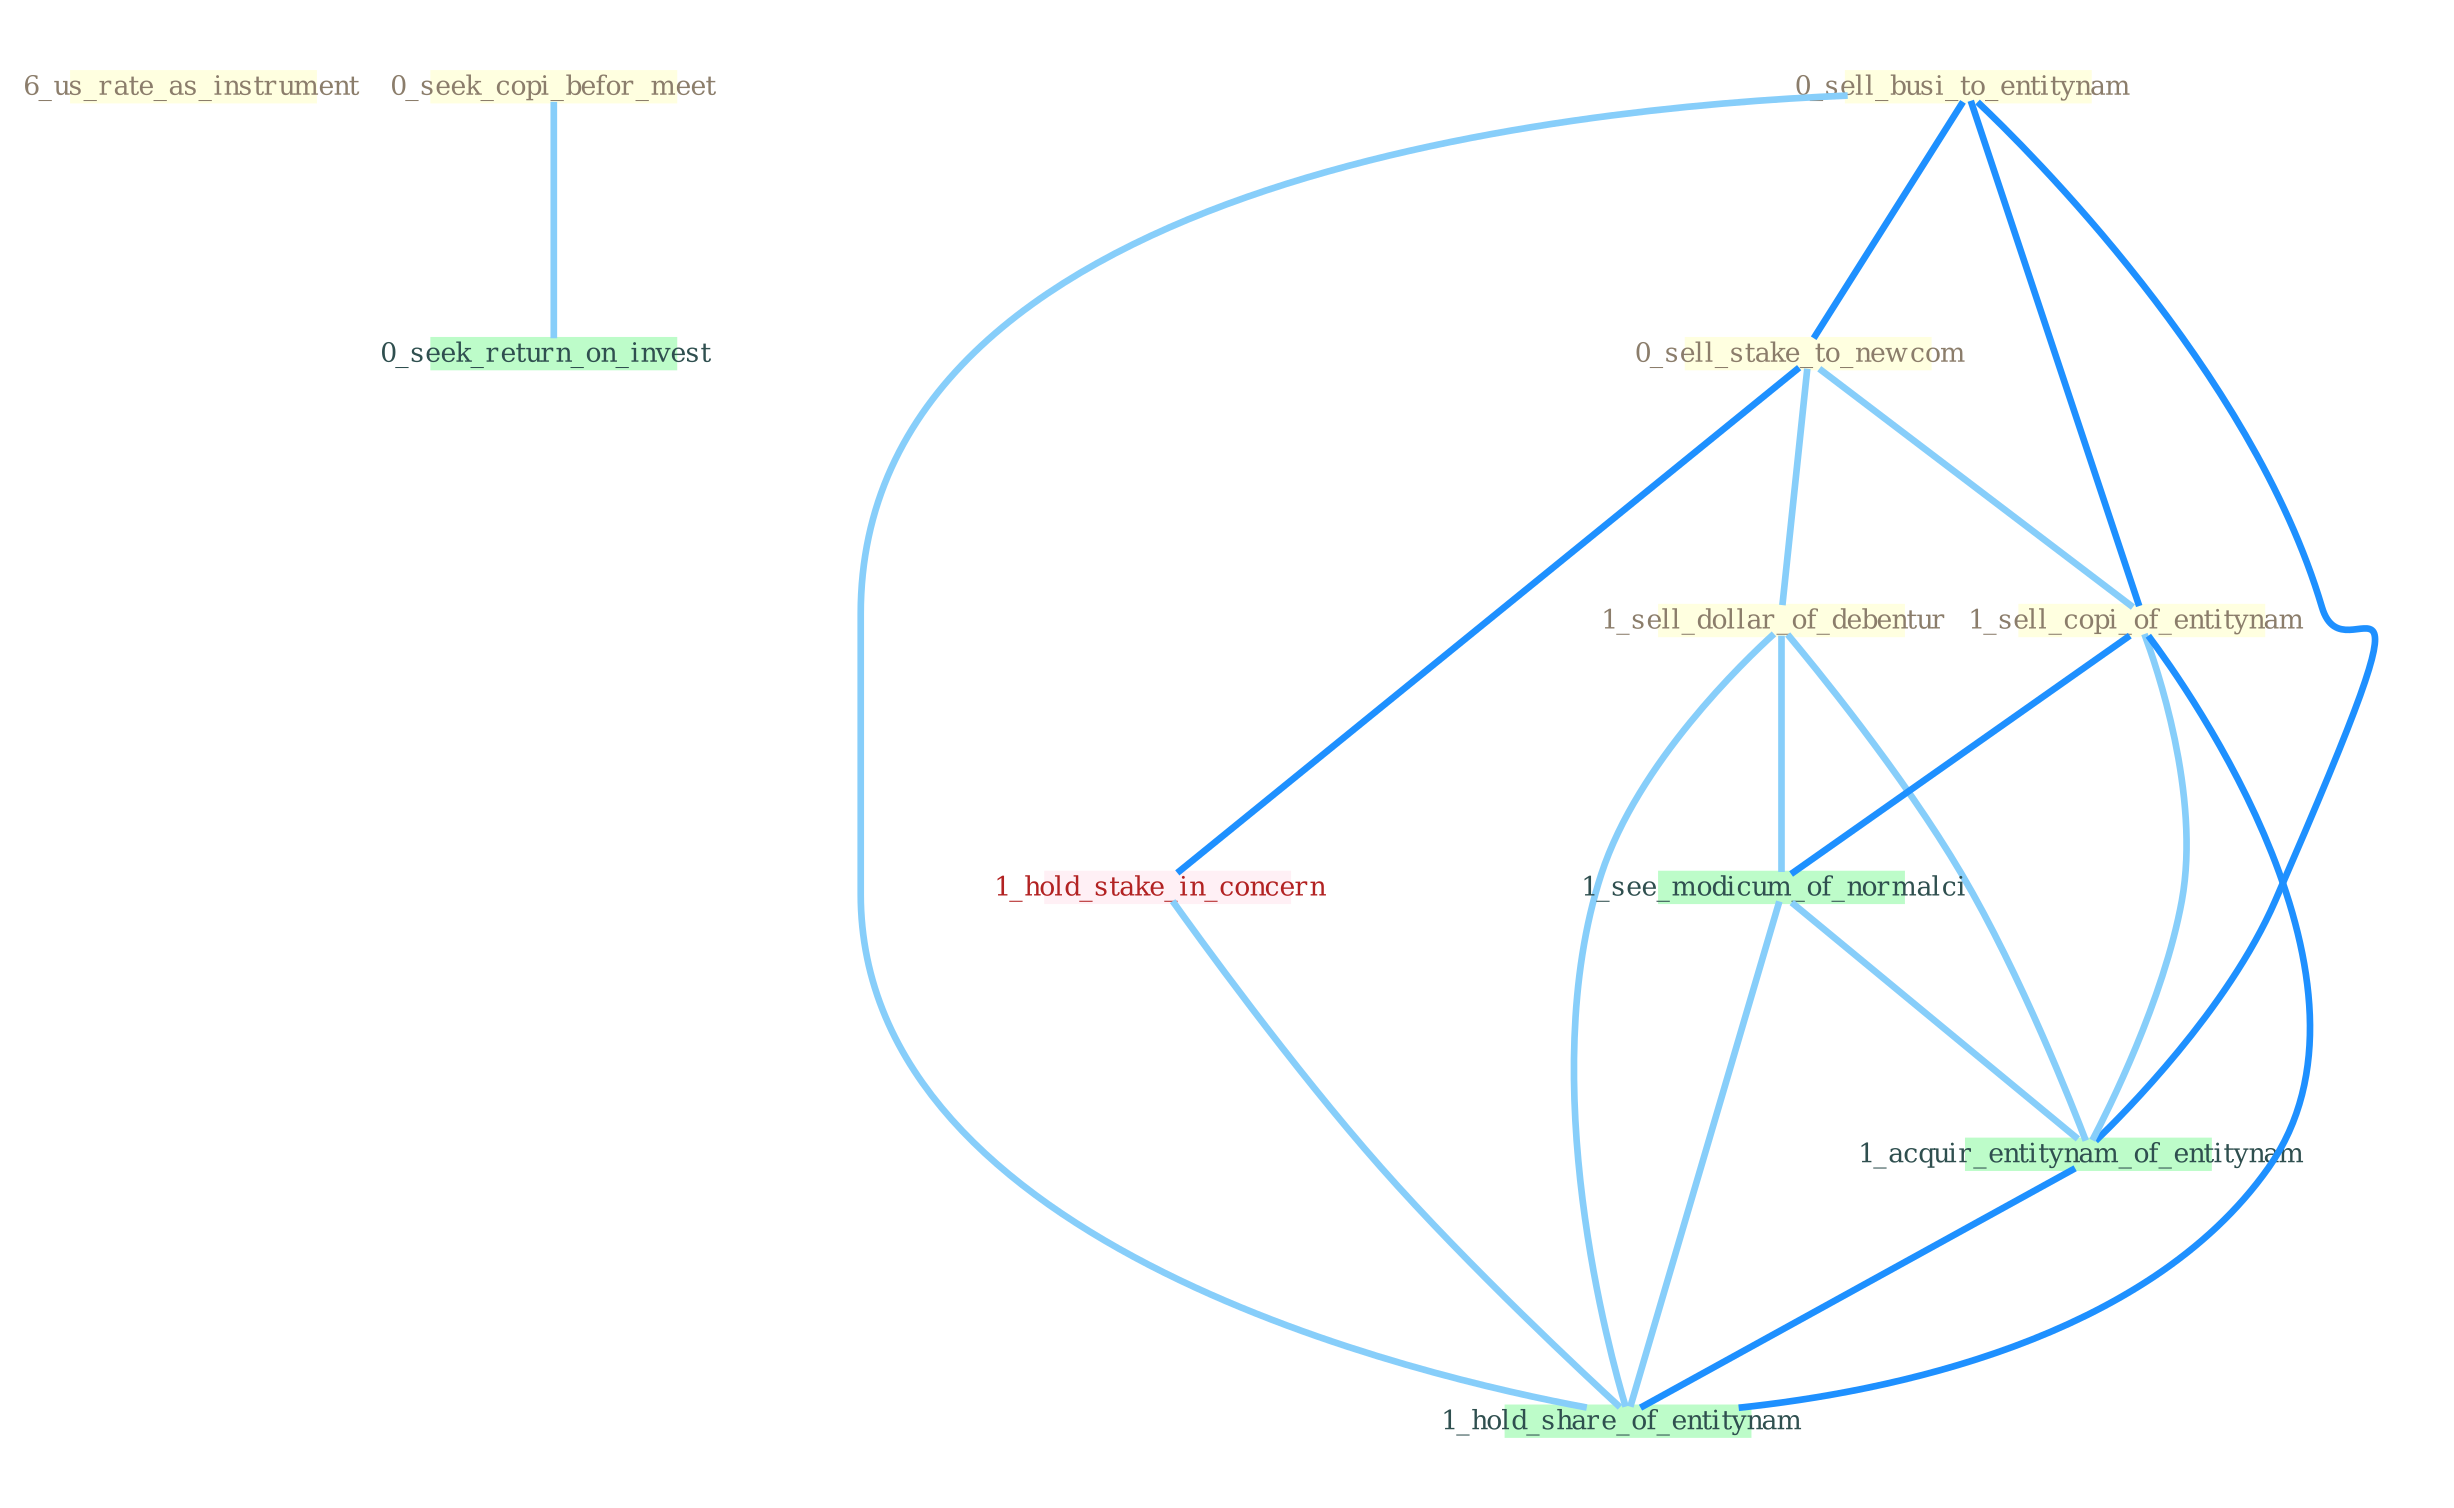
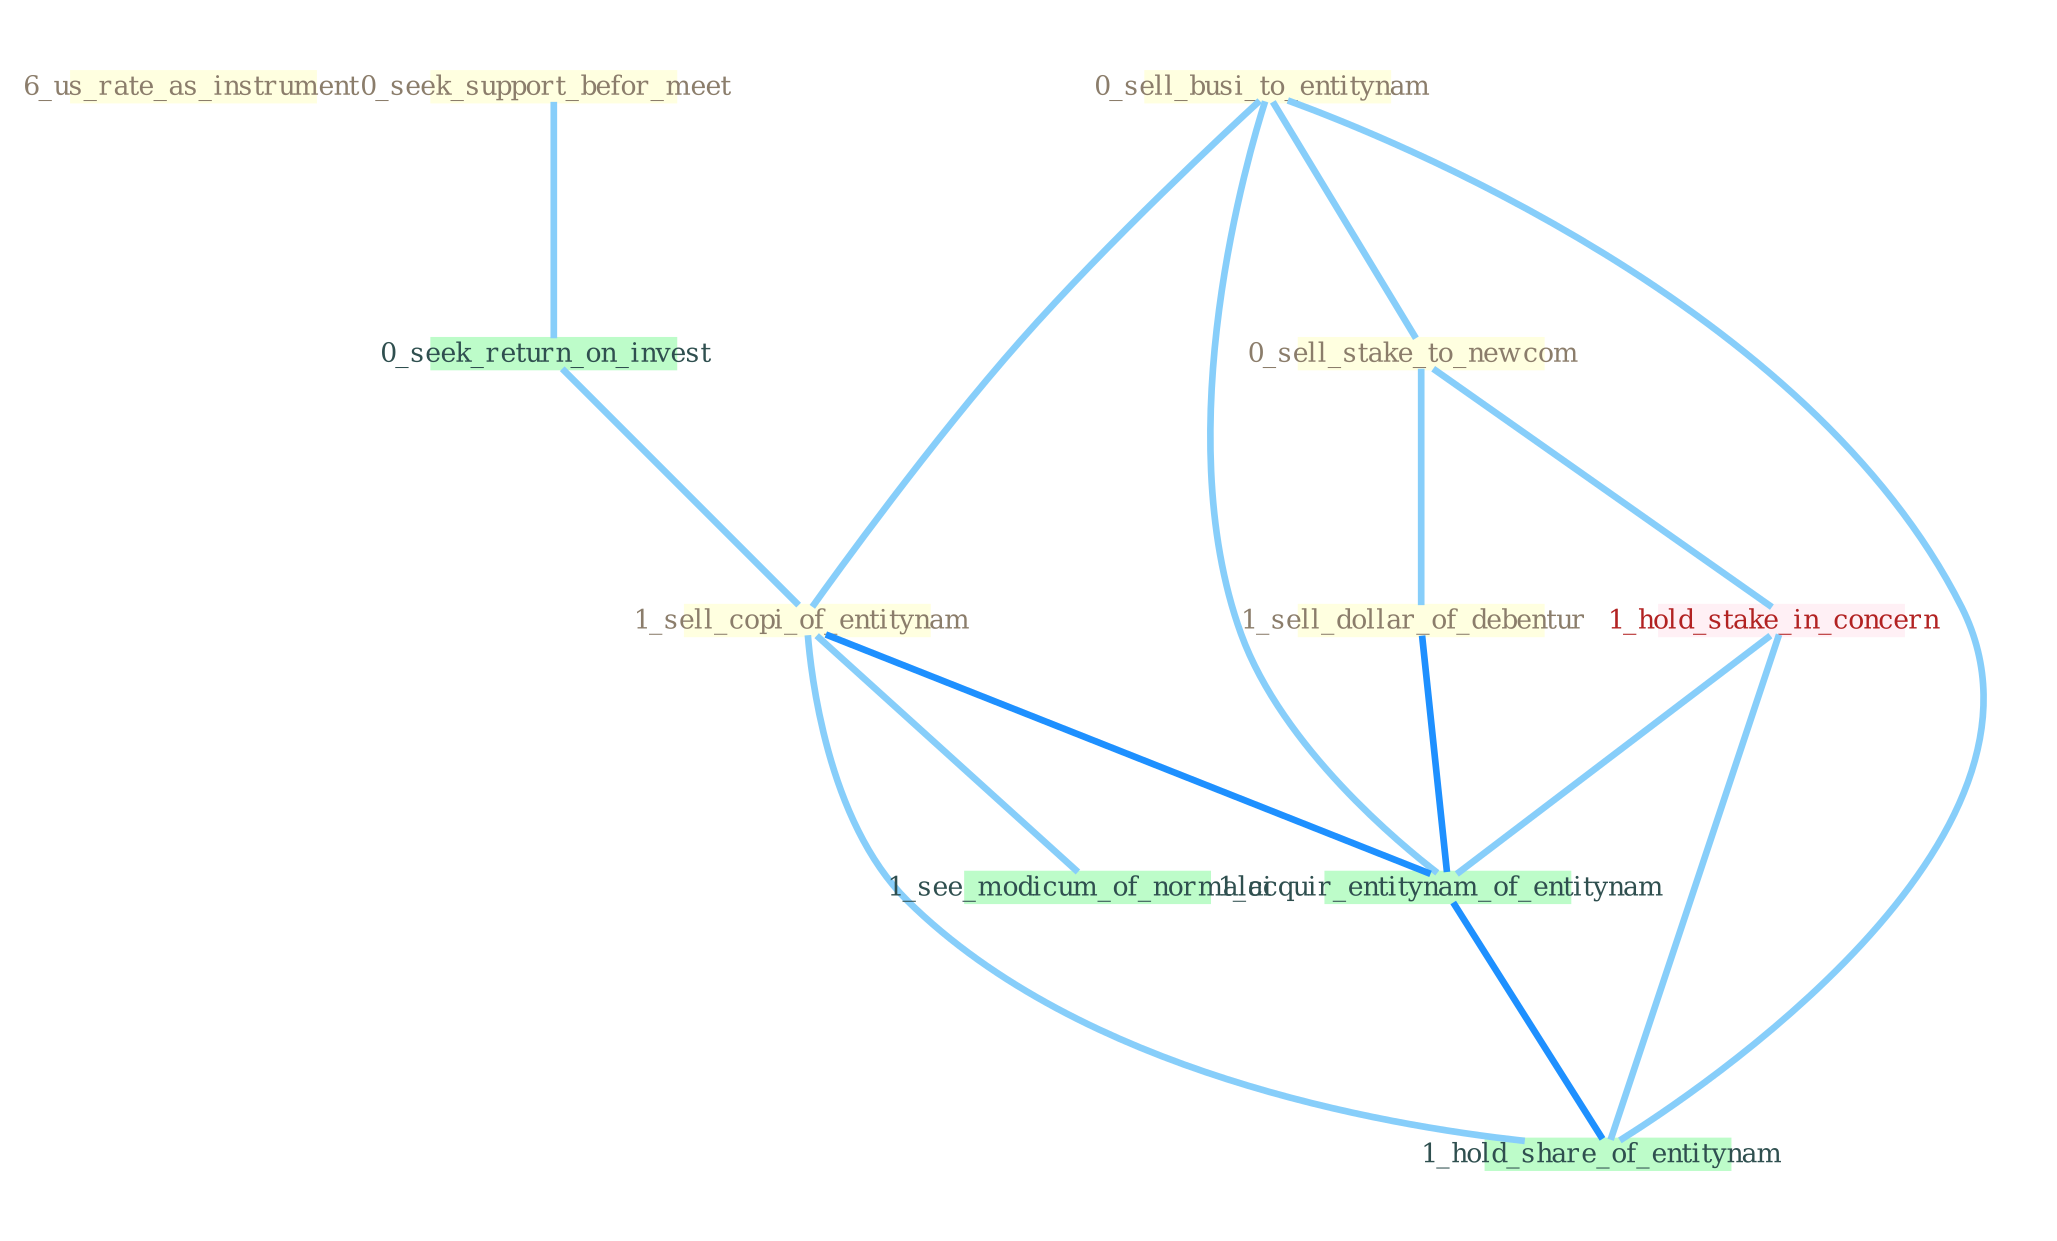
(554, 87) -> (554, 87)
(1888, 220) -> (1344, 220)
(2055, 353) -> (1021, 340)
(1976, 488) -> (680, 487)
(1488, 620) -> (1603, 488)
(2331, 622) -> (1217, 523)
(1781, 754) -> none
(1960, 755) -> (947, 754)
(1961, 873) -> (1435, 754)
(2183, 893) -> (1128, 754)
(1579, 992) -> none
(1935, 1021) -> (1614, 755)
(1705, 1154) -> none
(2262, 1175) -> (1064, 1012)
